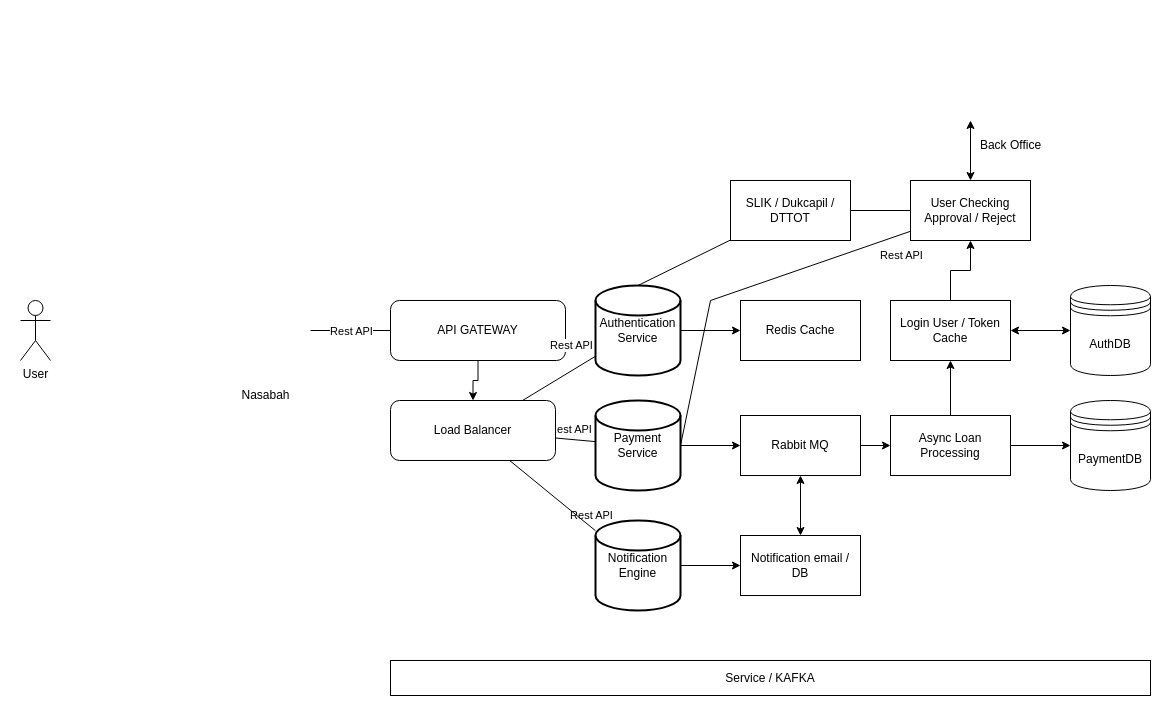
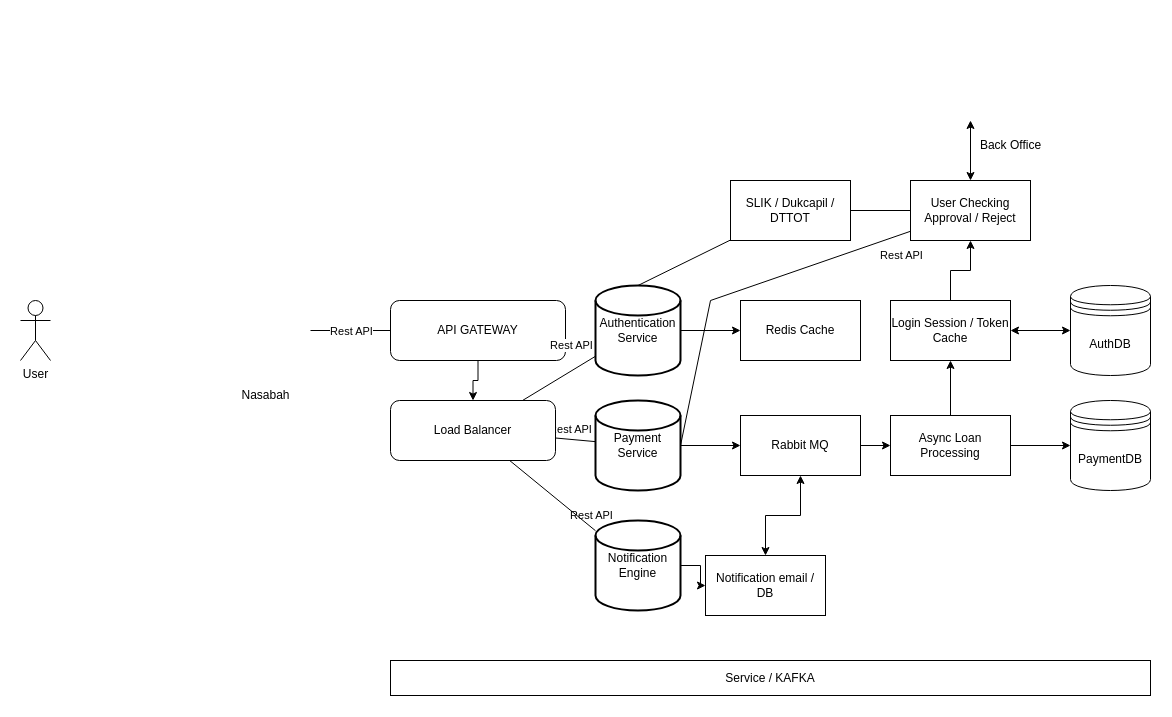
(951, 331) -> (951, 331)
(801, 566) -> (766, 586)
